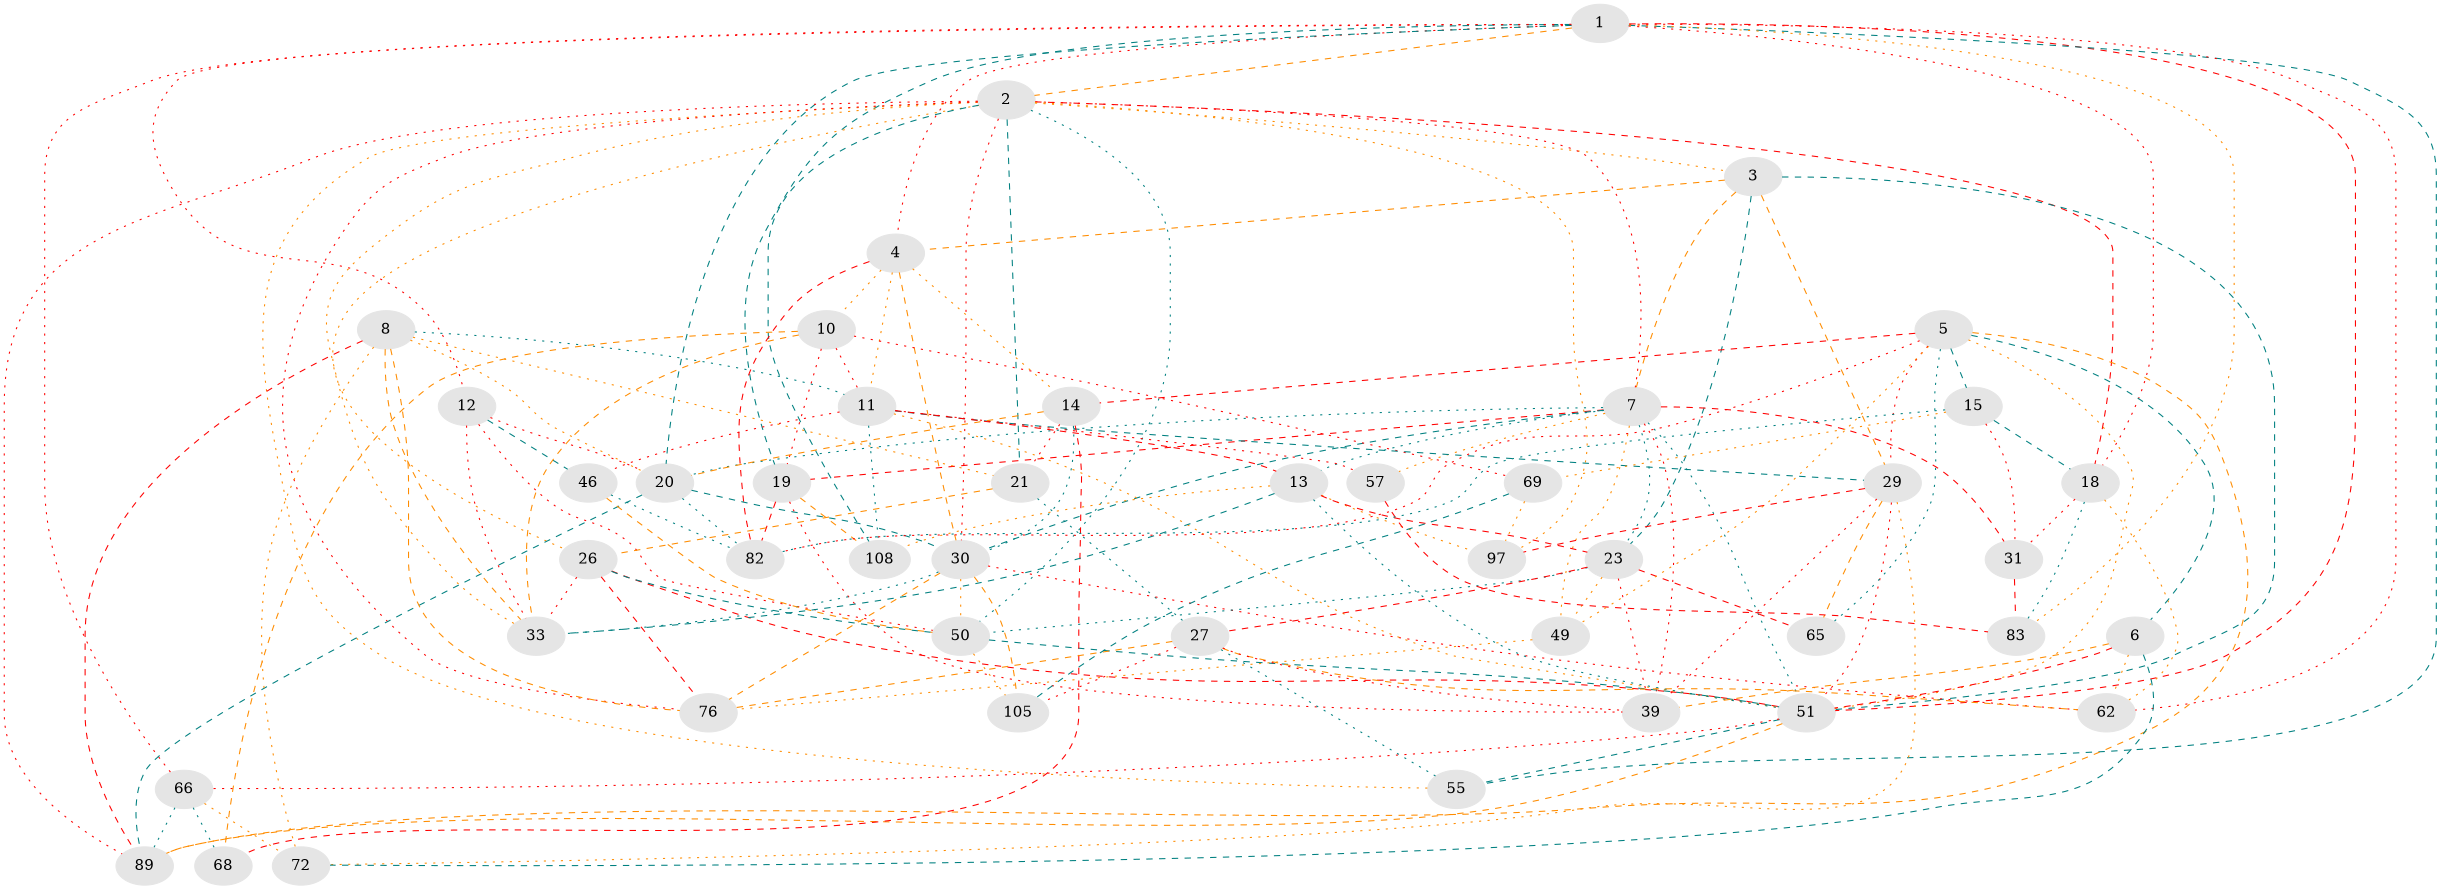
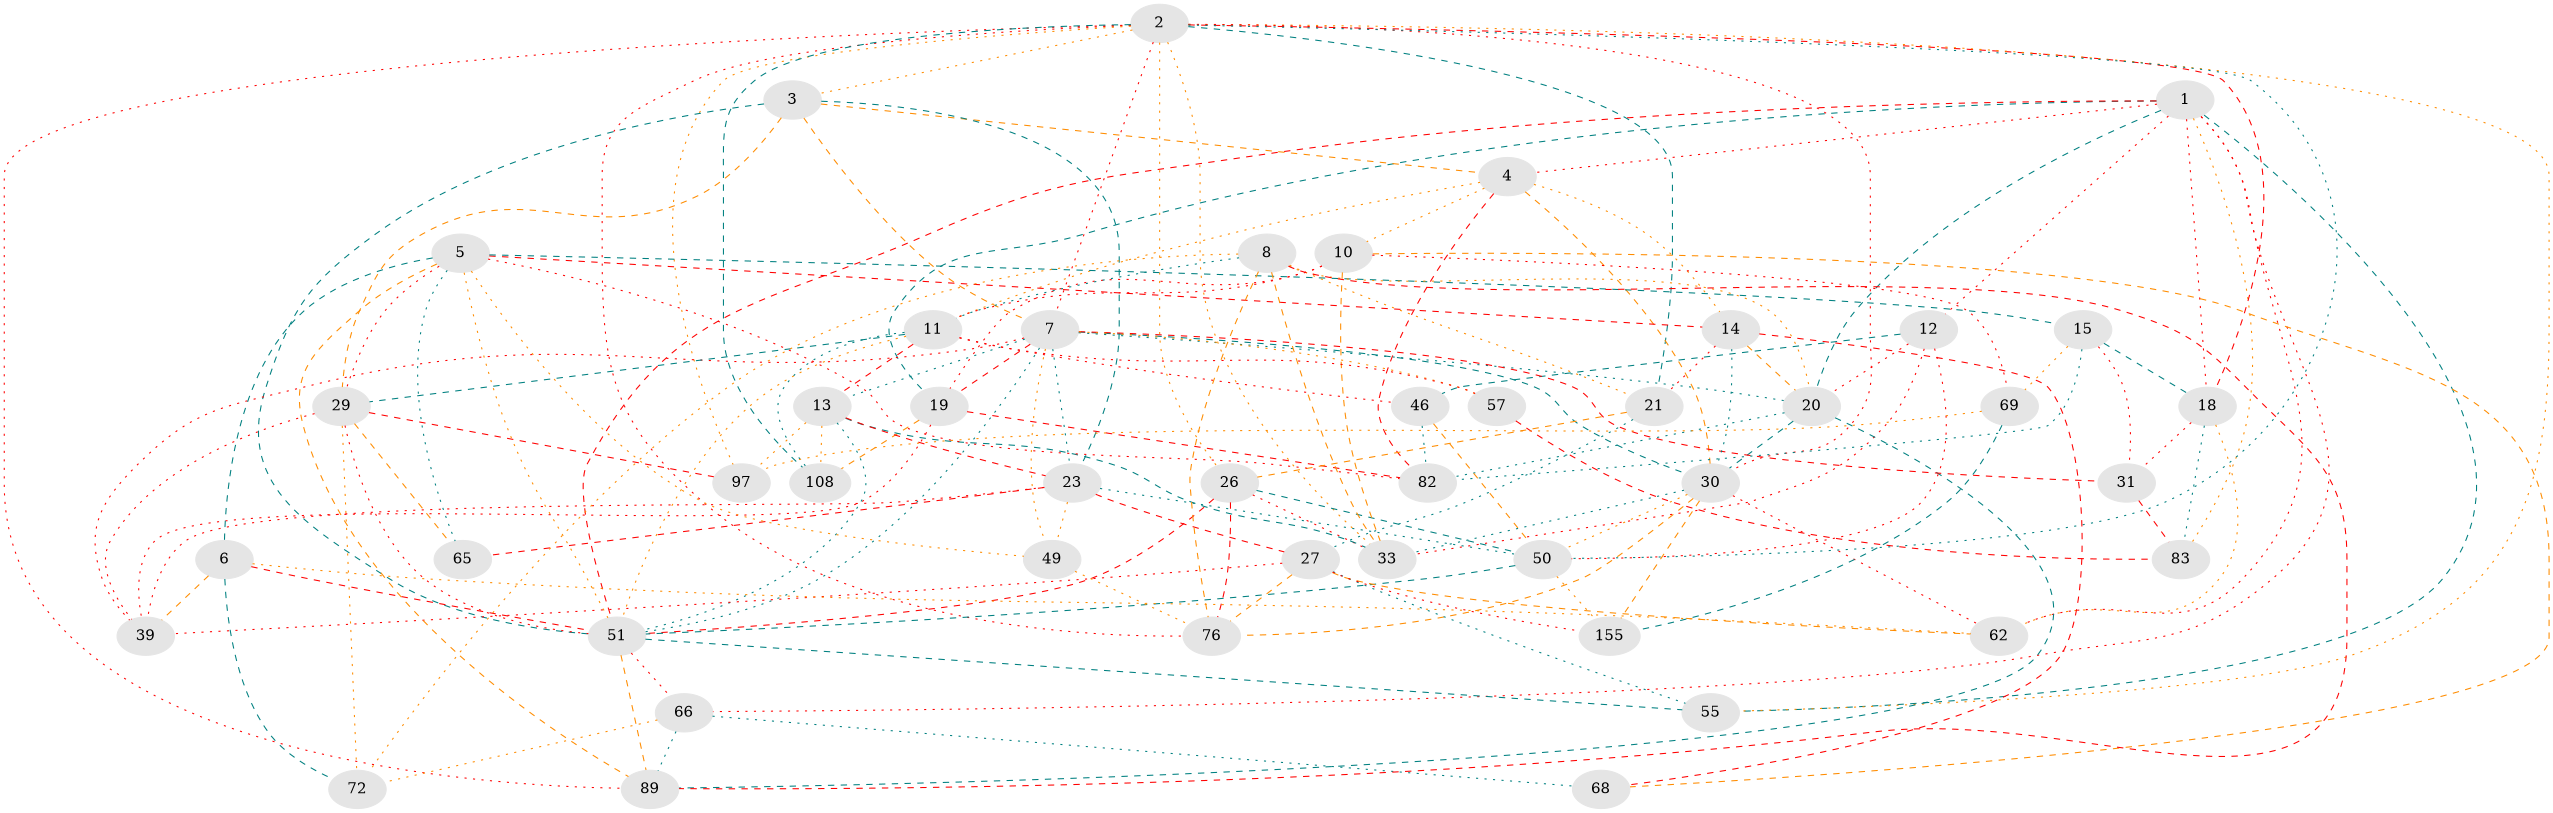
(1303, 62) -> none
(1018, 713) -> (1610, 636)
